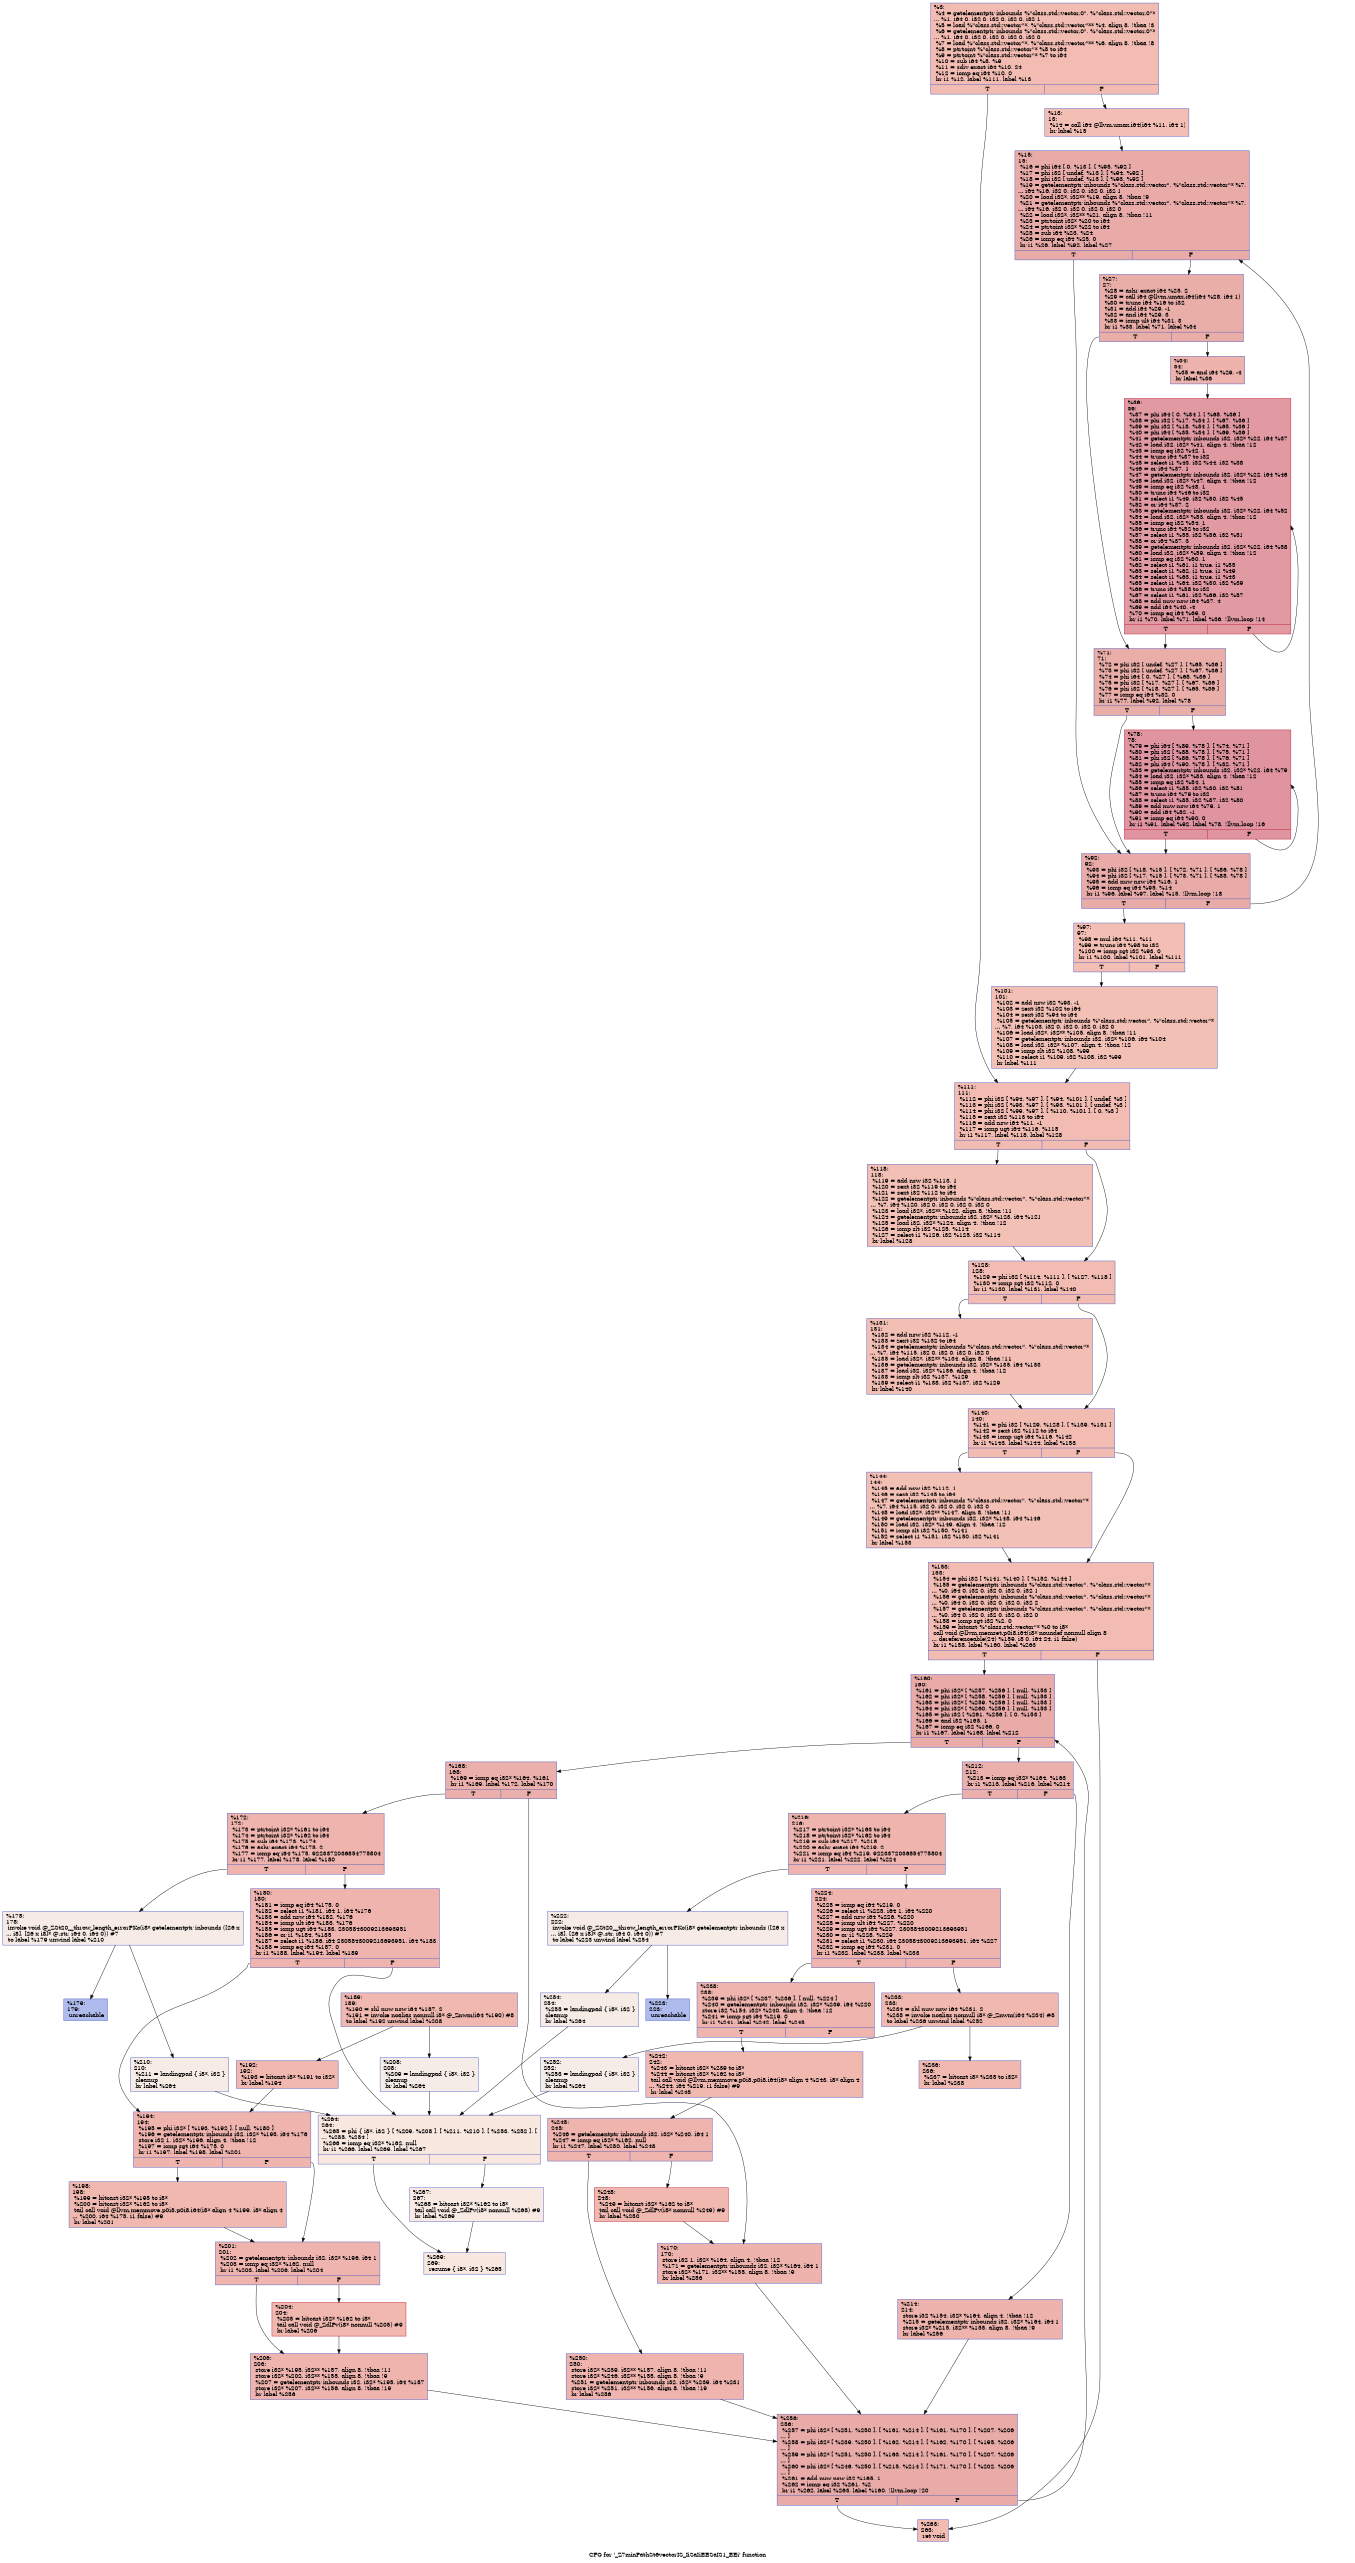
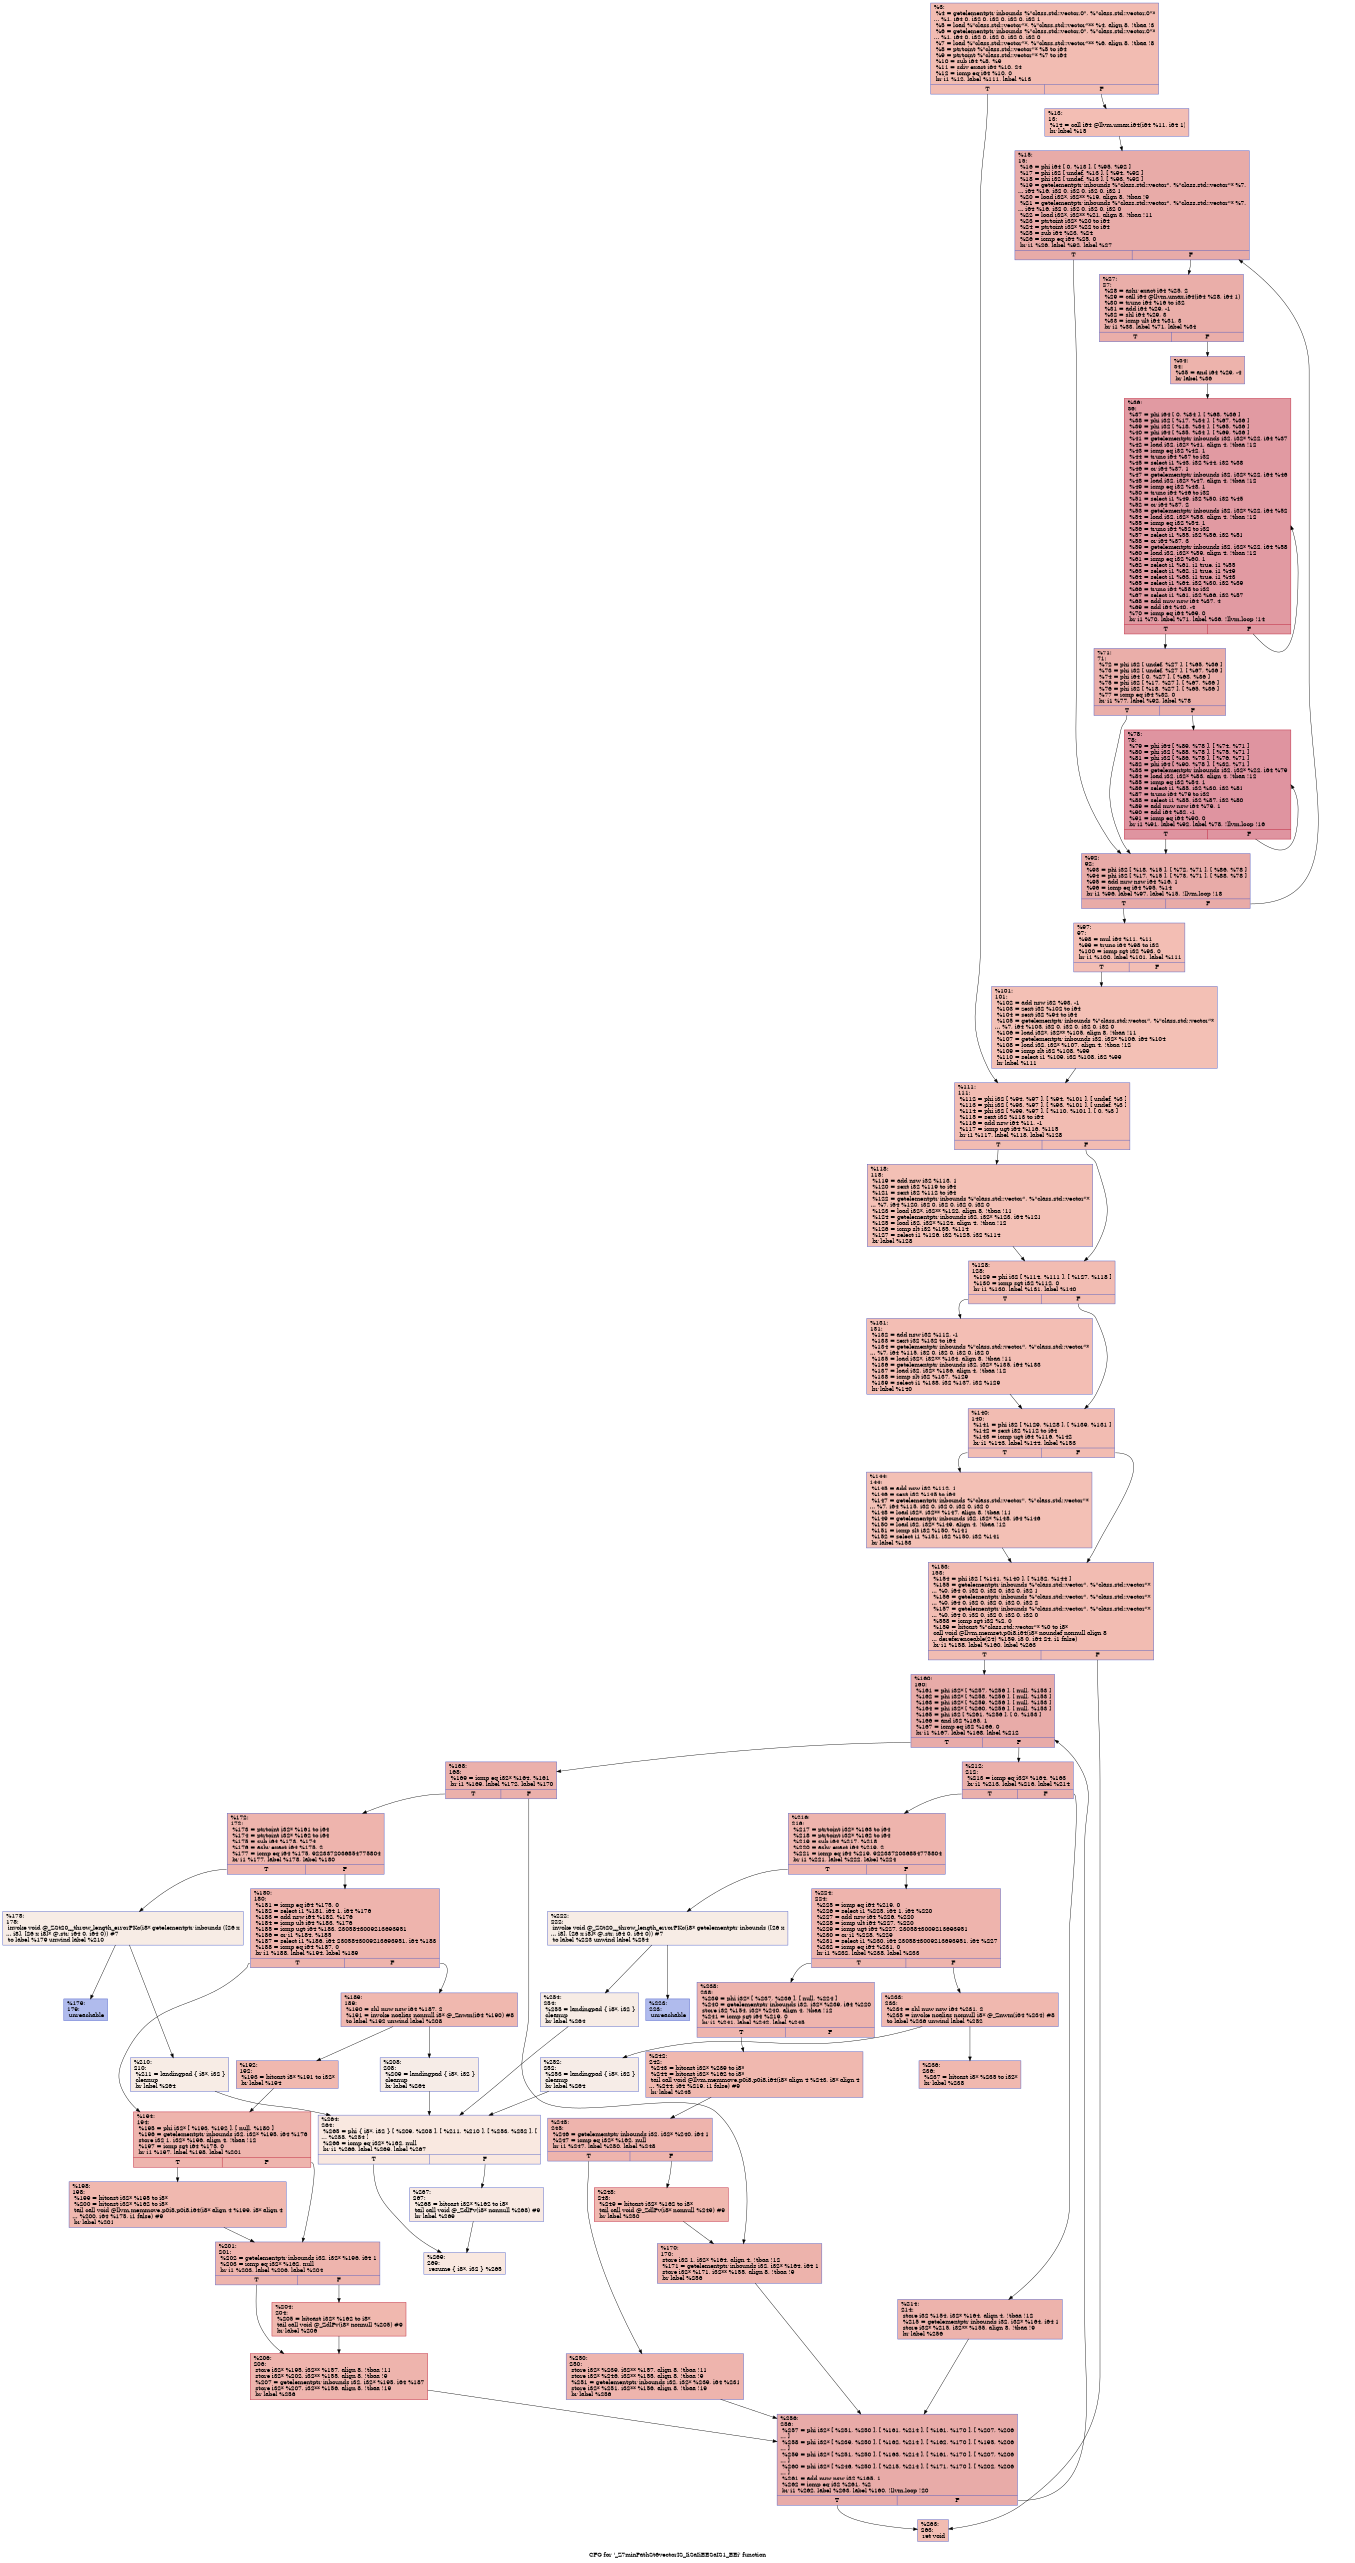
(1136, 315) -> (1135, 315)
(1095, 491) -> none
(920, 1229) -> (920, 1229)
(972, 1621) -> (972, 1621)
(333, 2024) -> (447, 1975)
(222, 2140) -> (222, 2140)
(339, 2377) -> (339, 2377)
